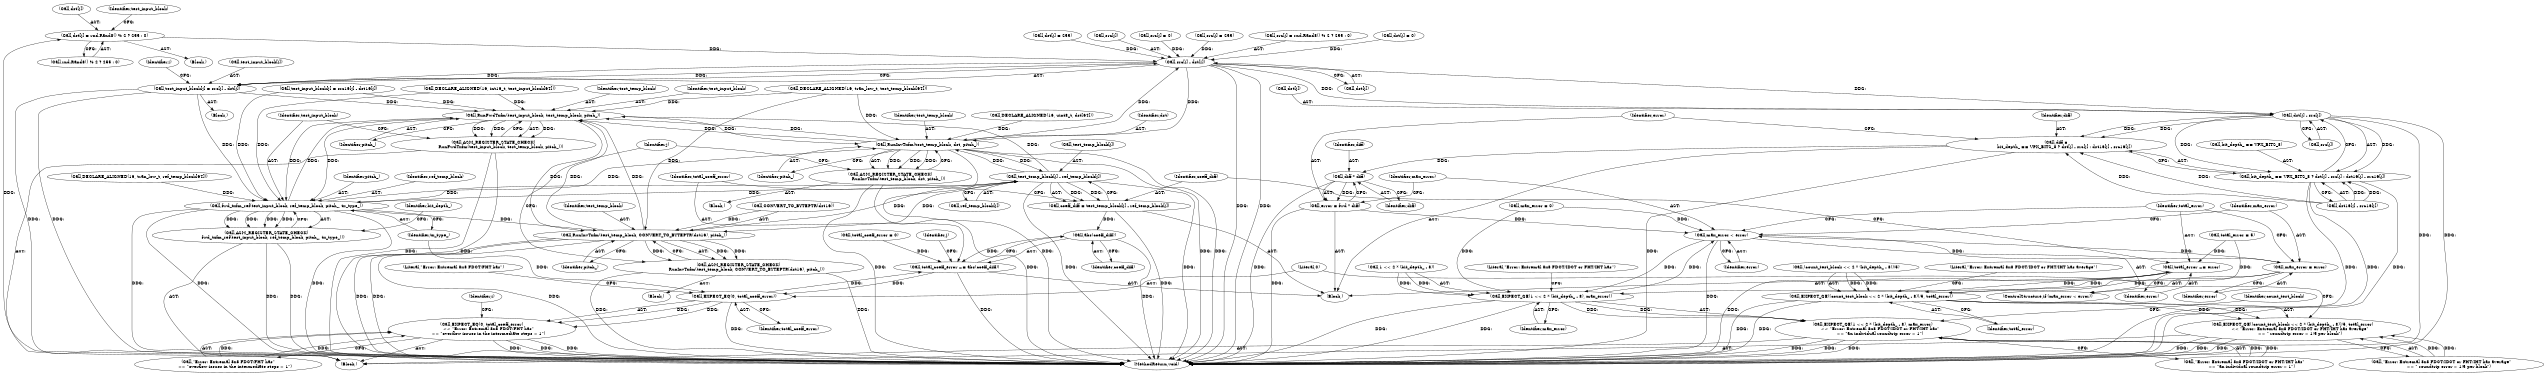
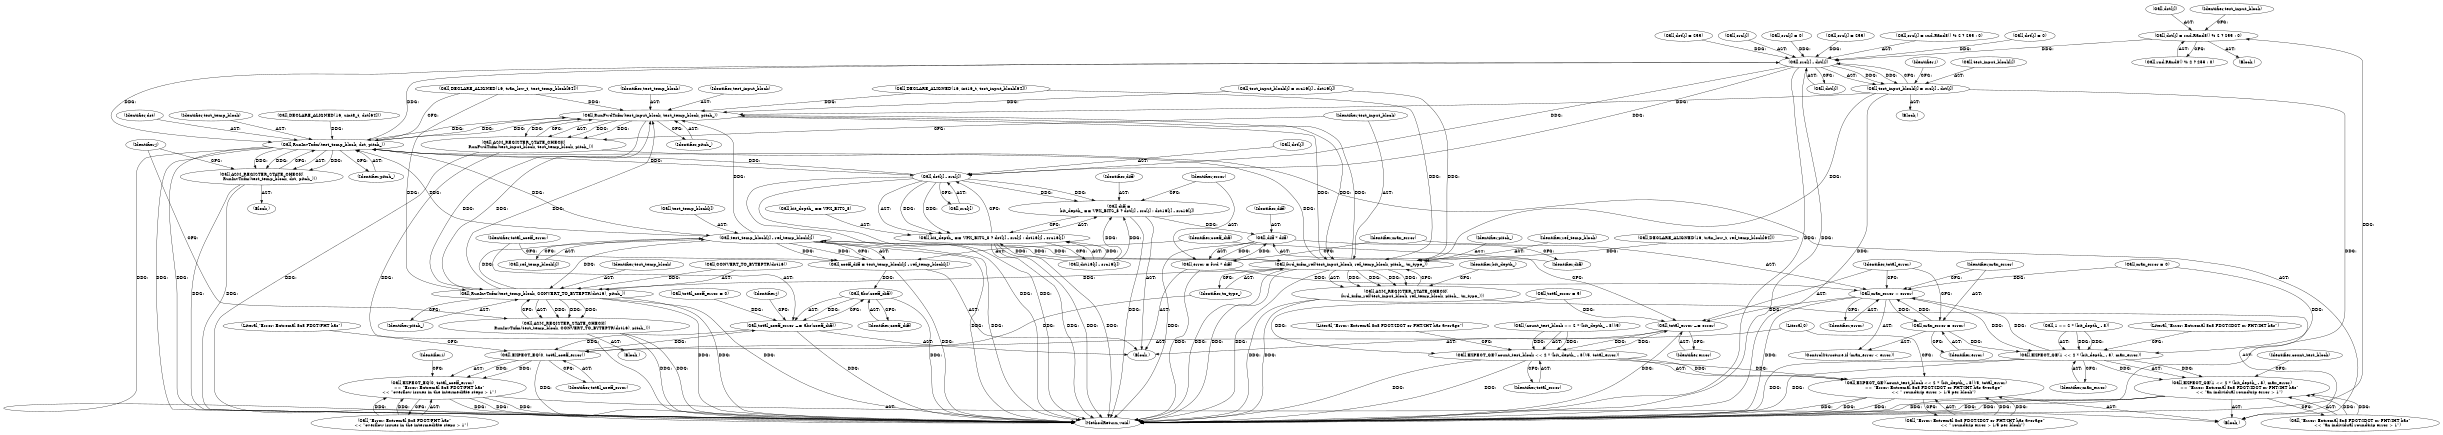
(872, 116) -> (434, 116)
none -> (645, 158)
none -> (642, 162)
(1363, 193) -> (1266, 251)
none -> (1782, 306)
